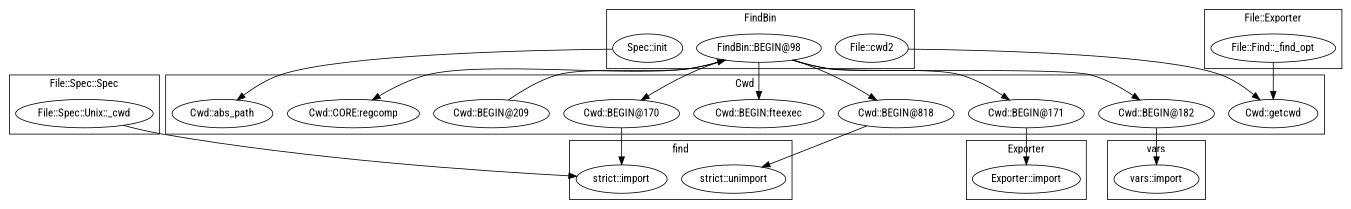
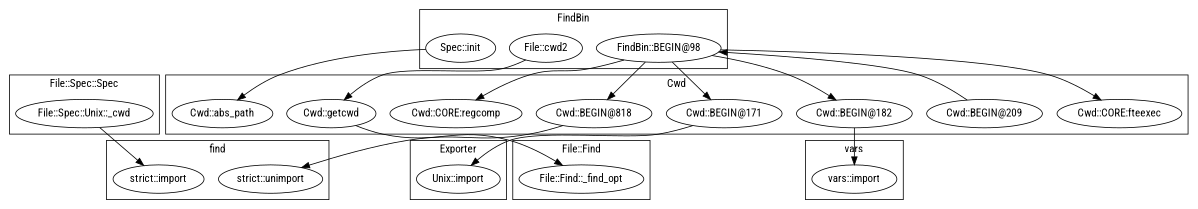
(1273, 19) -> (581, 149)
(1273, 80) -> (457, 135)
(622, 114) -> none
(759, 114) -> (1119, 114)
(1026, 179) -> (458, 179)
